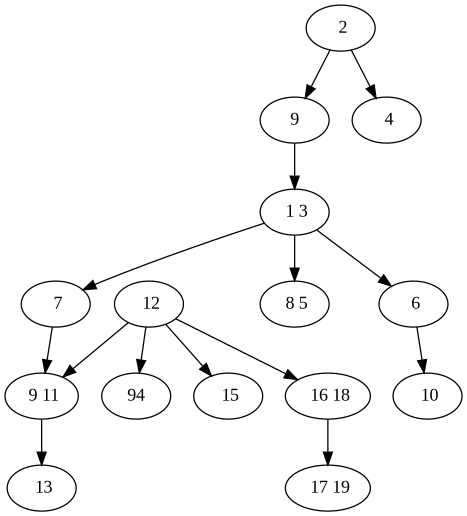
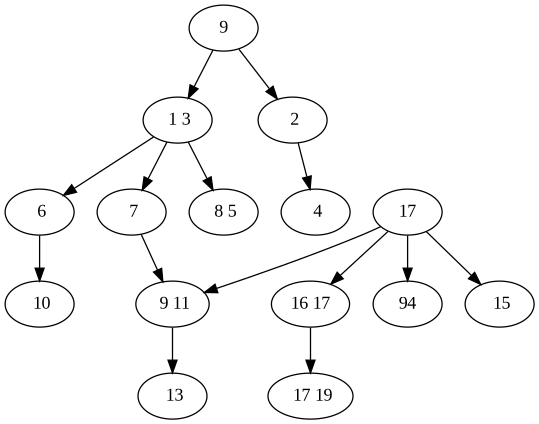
(321, 68) -> (254, 69)
(149, 304) -> (408, 212)
(328, 396) -> (310, 304)
